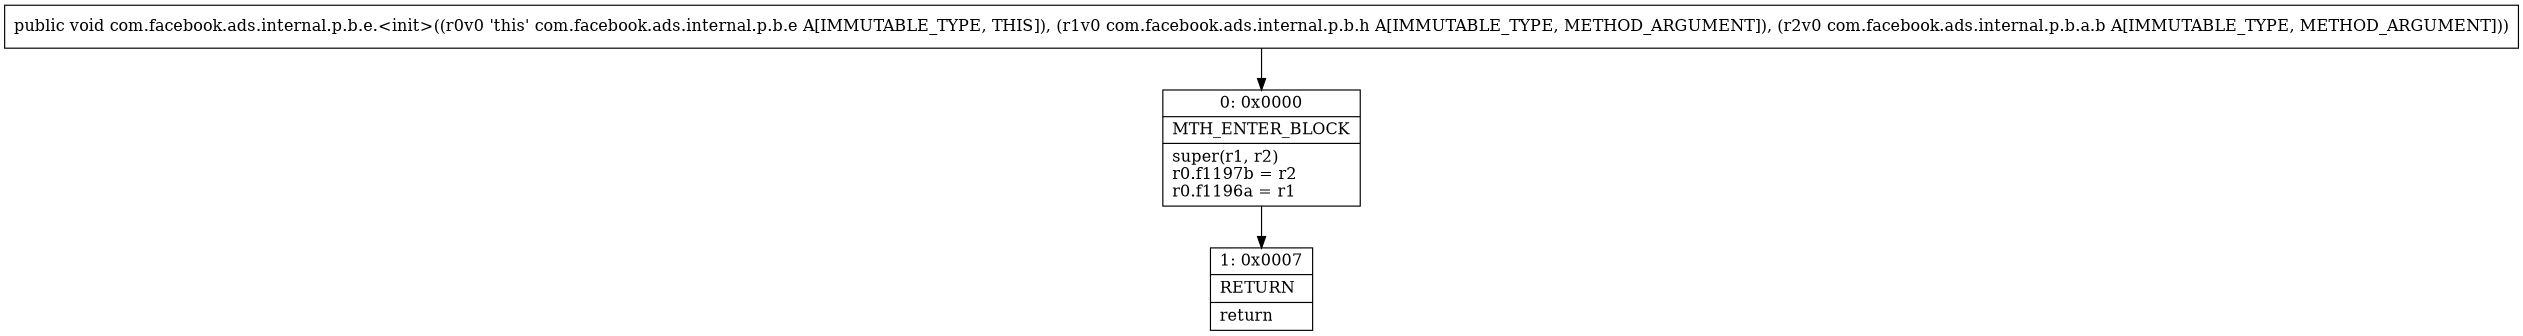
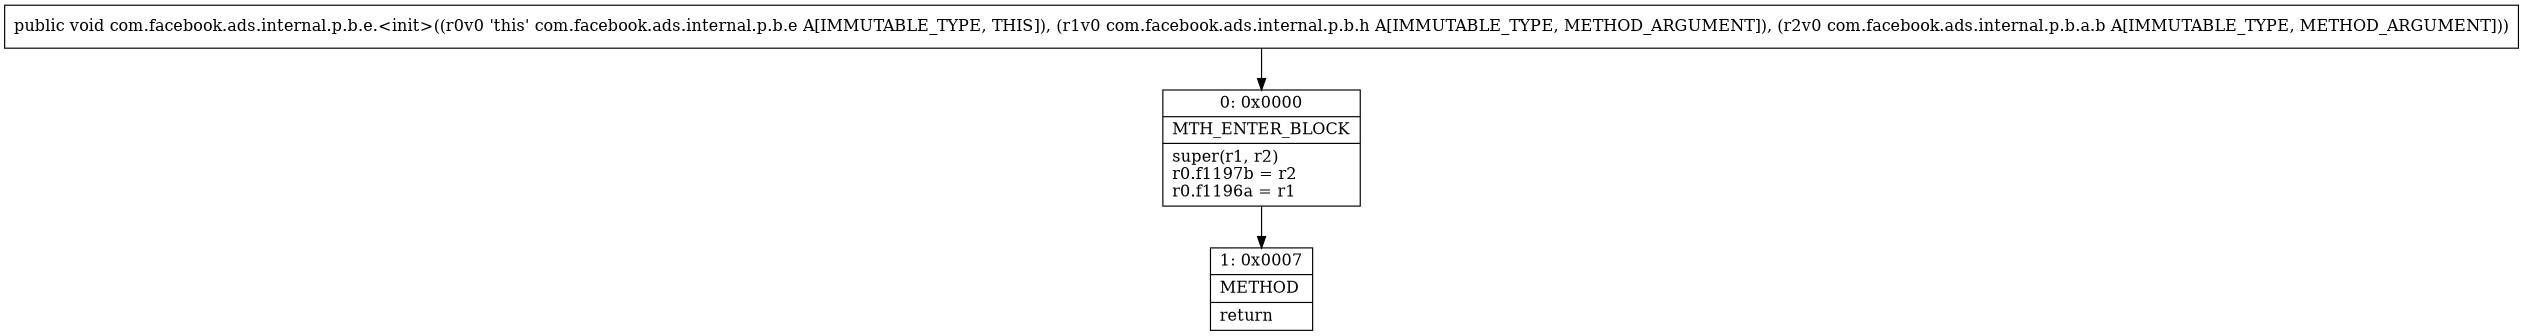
(1257, 288) -> (1260, 288)
